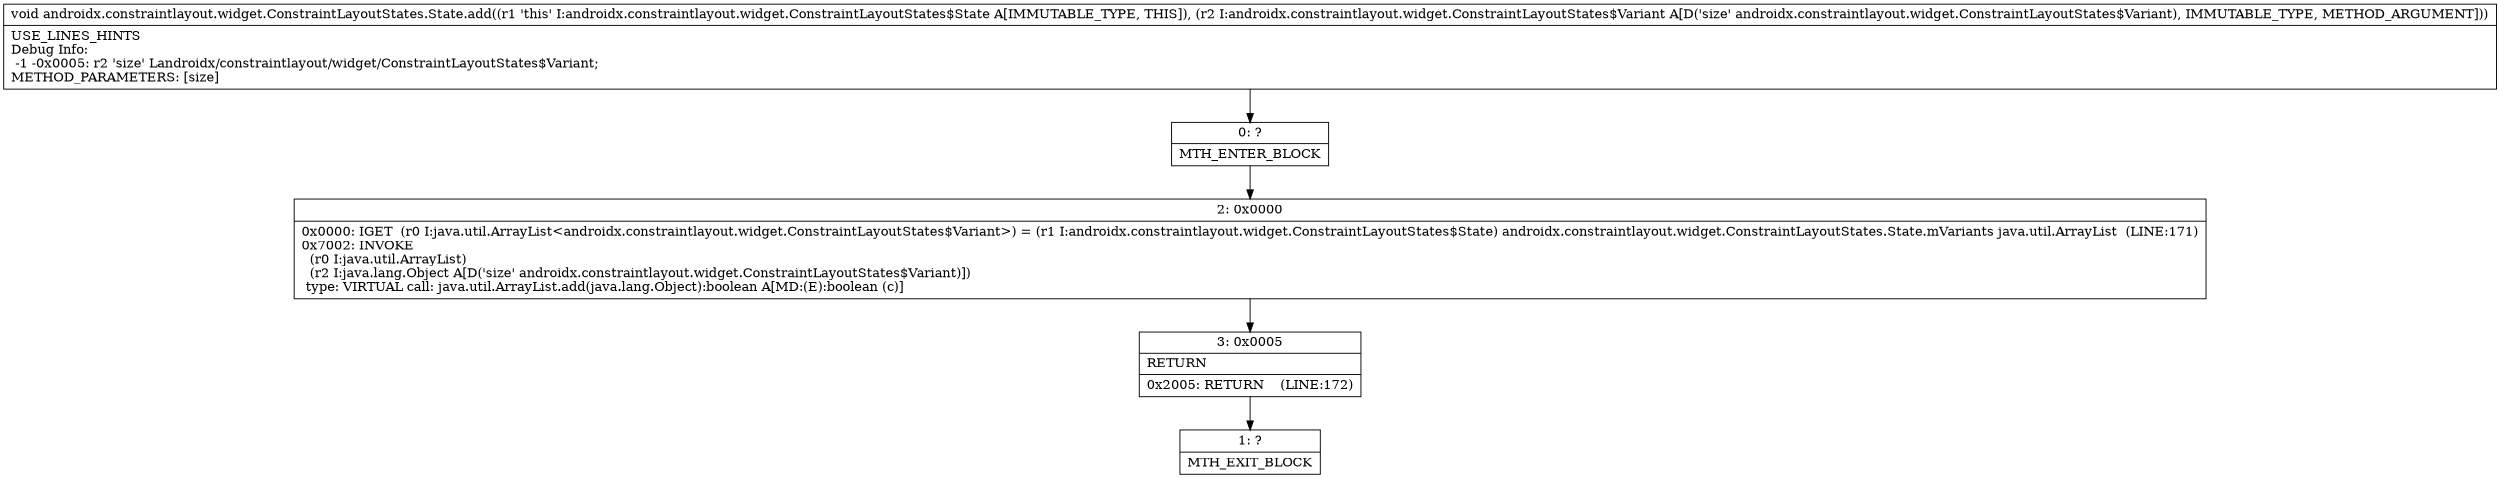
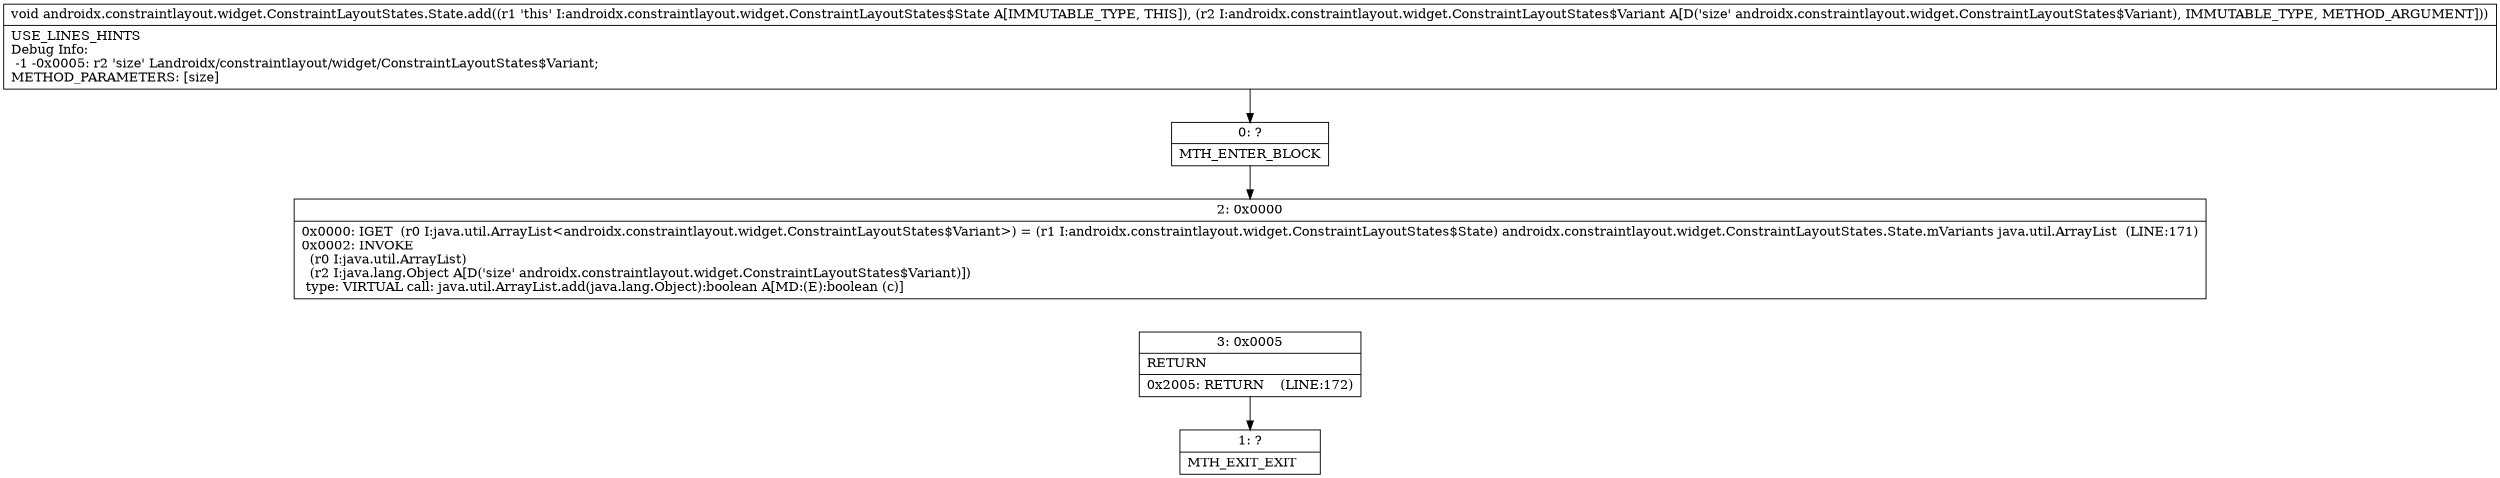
(362, 246) -> (362, 246)
(1250, 311) -> none
(1250, 463) -> (1242, 463)
